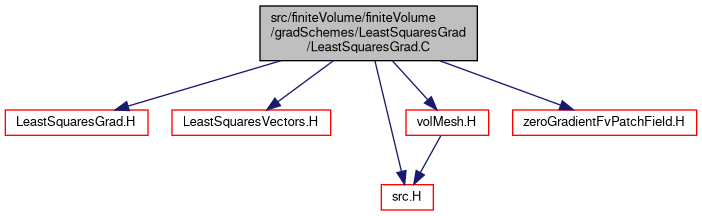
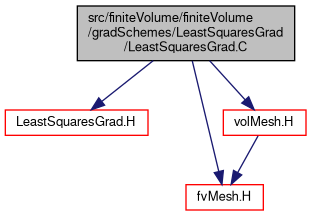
(251, 123) -> none
(605, 123) -> none
(407, 197) -> (225, 197)
